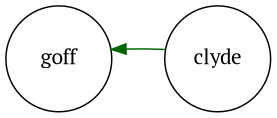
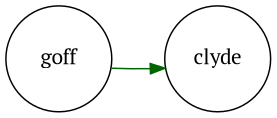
(146, 49) -> (131, 69)
